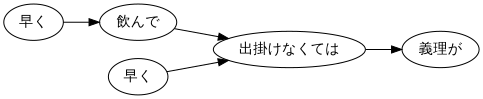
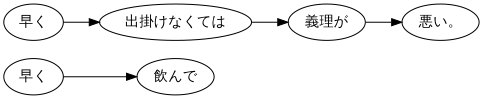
none -> (441, 22)
(197, 33) -> none
